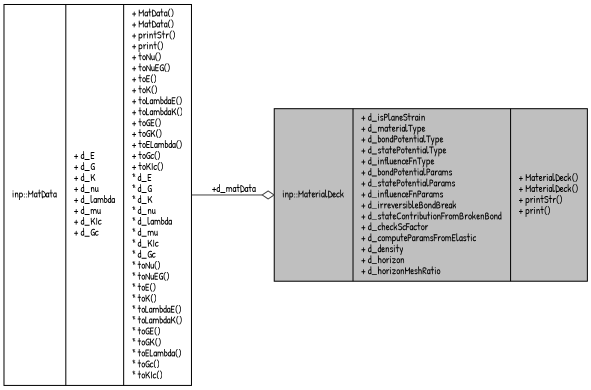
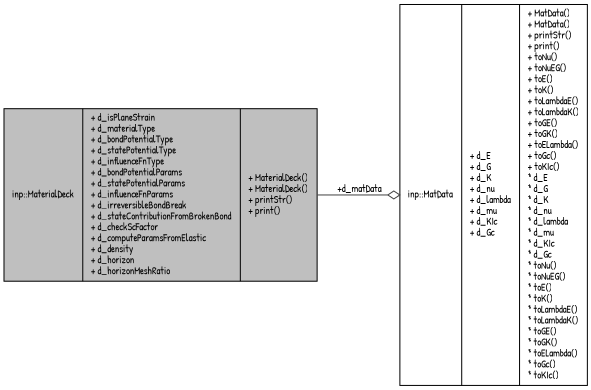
(227, 195) -> (352, 195)
